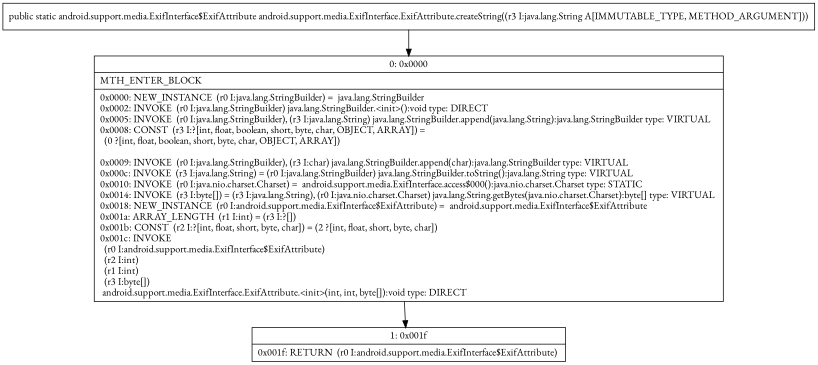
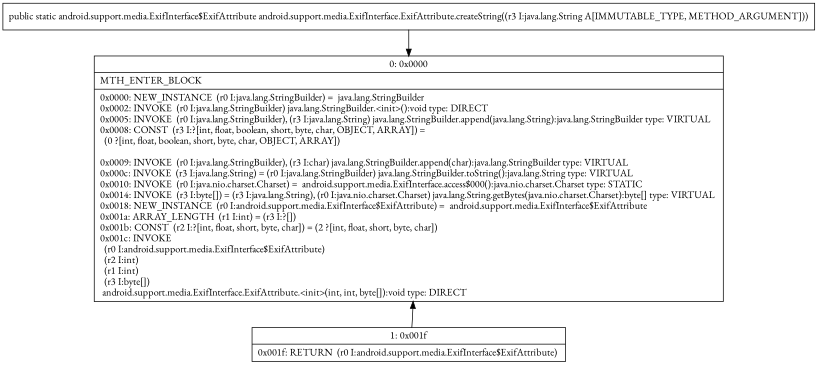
(405, 311) -> (412, 318)
